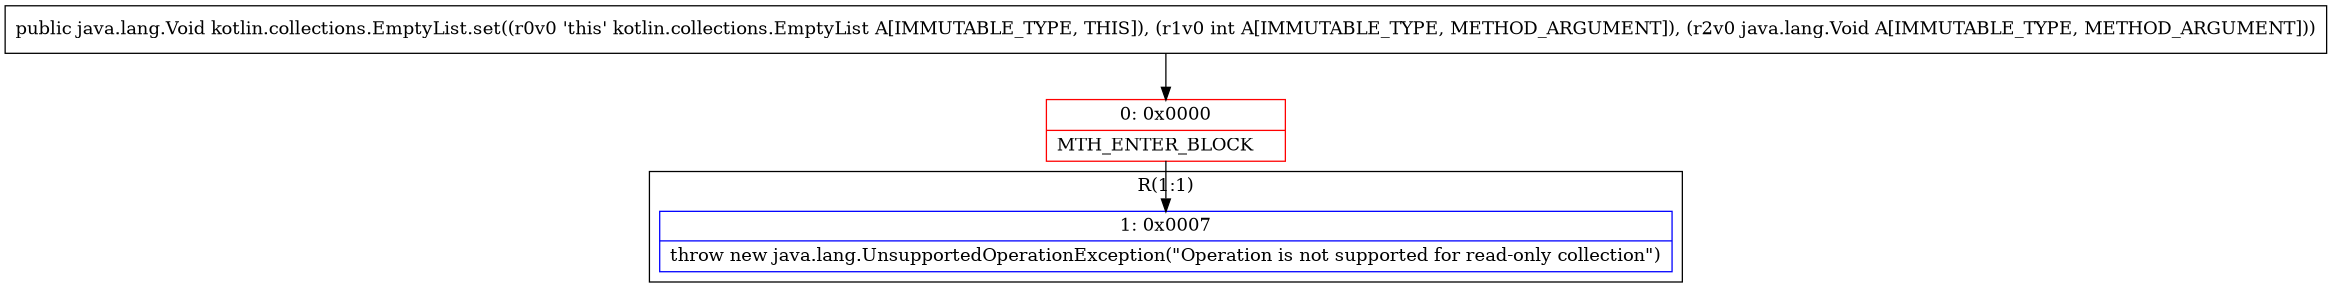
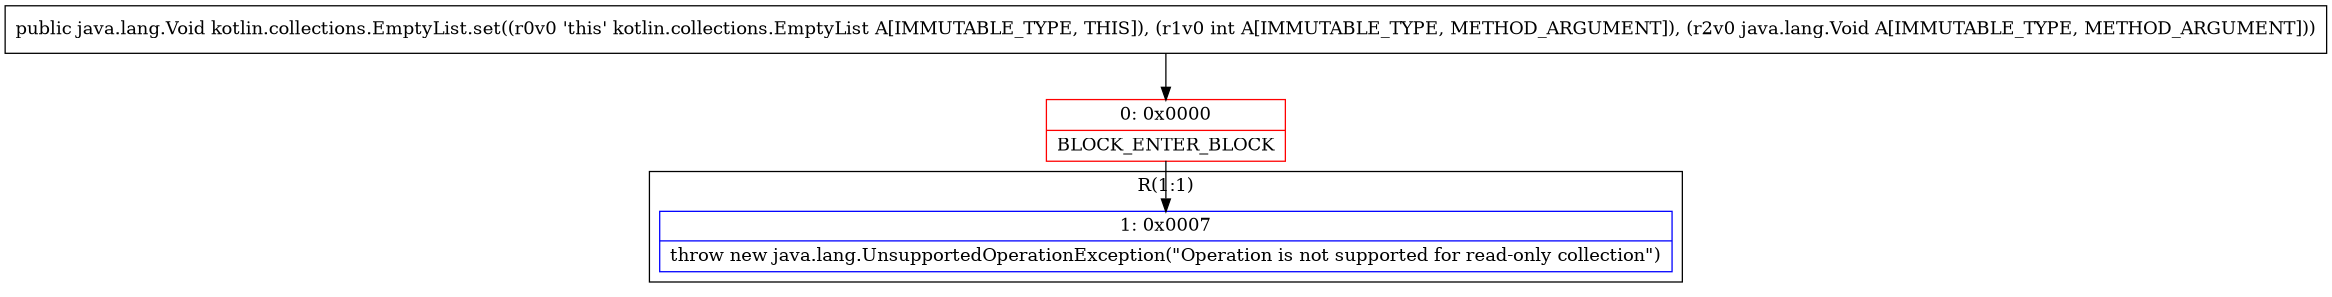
(1156, 145) -> (1166, 145)
